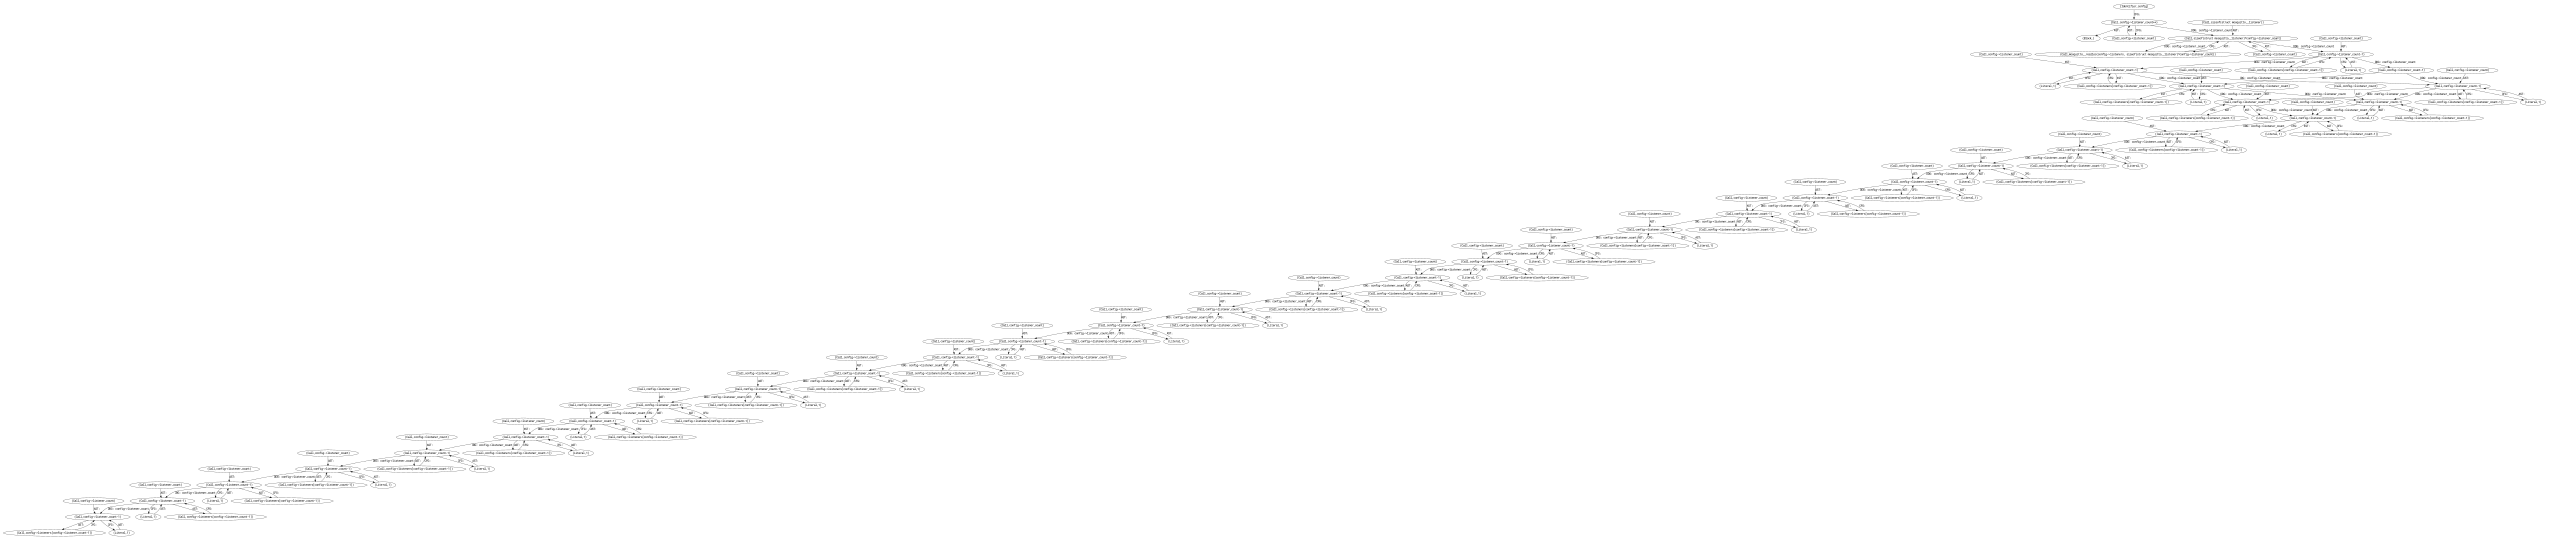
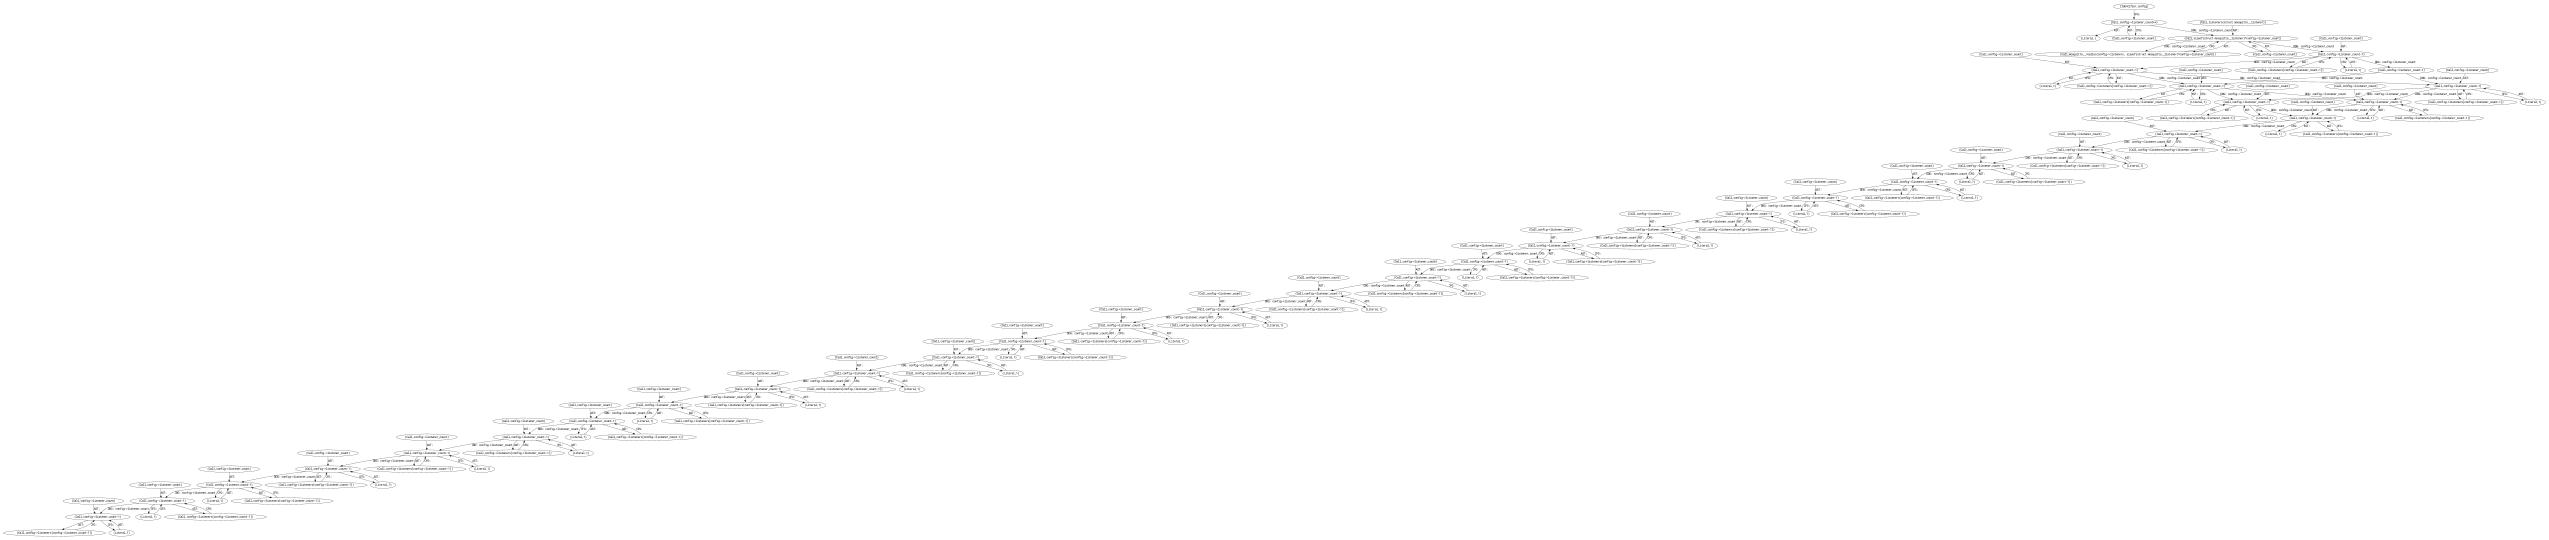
(2233, 23) -> (2233, 23)
(2088, 38) -> (2088, 38)
